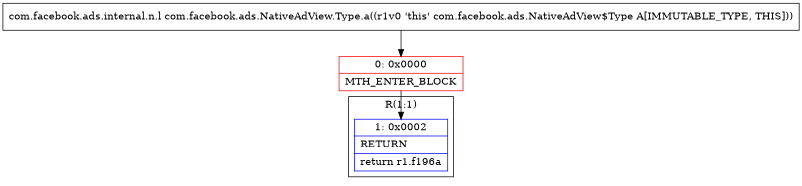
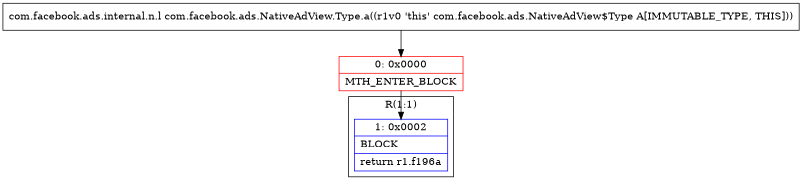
(384, 144) -> (379, 144)
